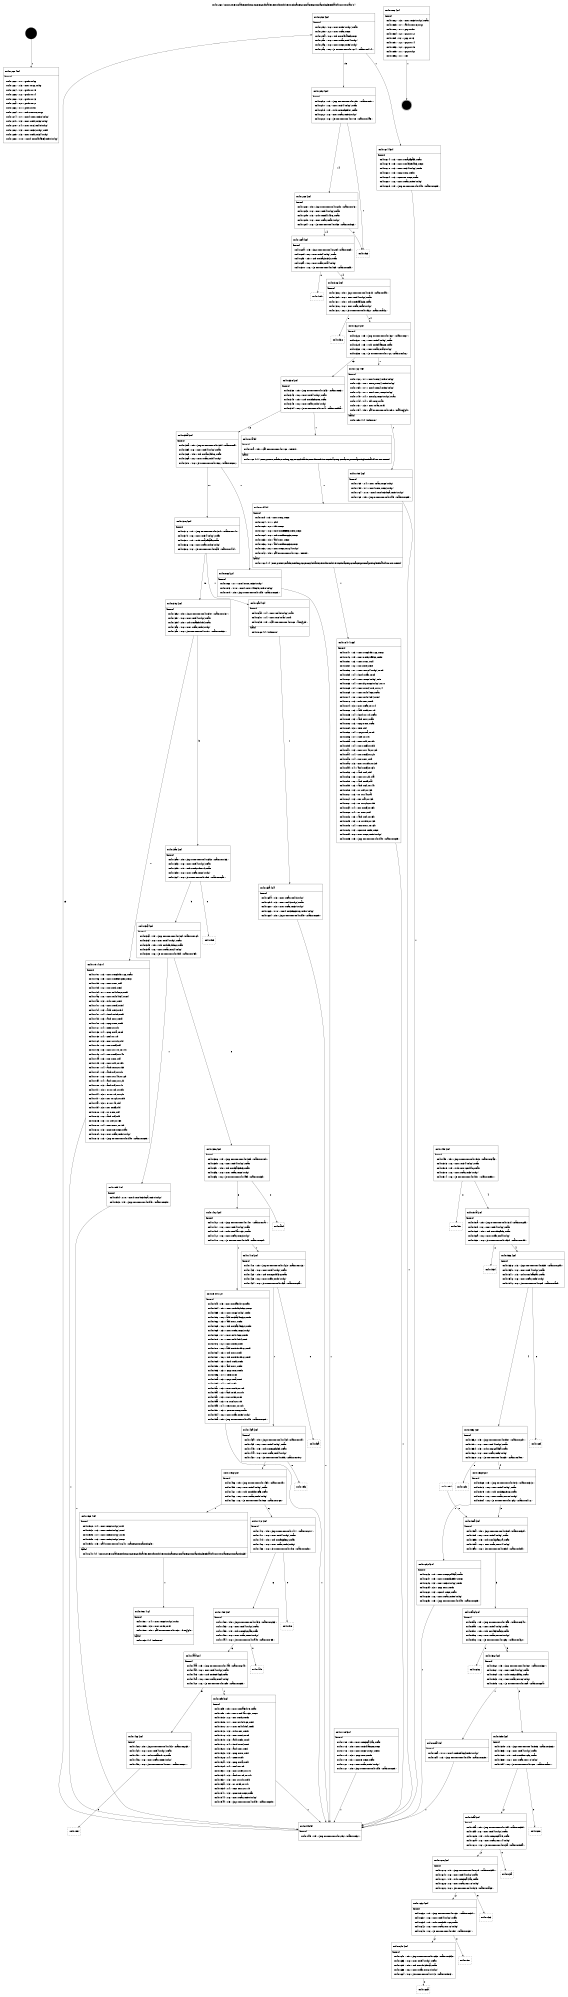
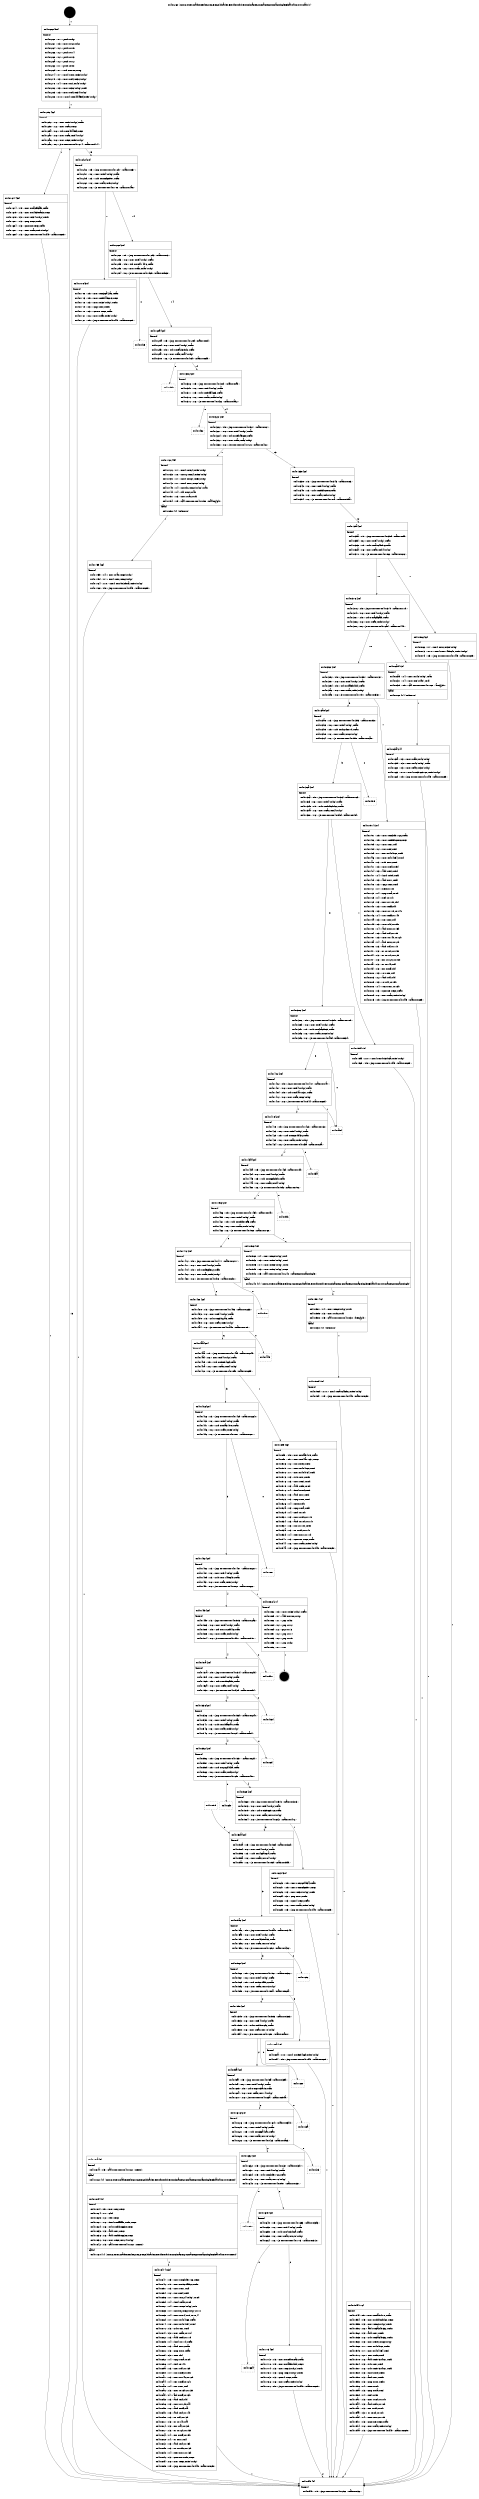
none -> (70, 104)
(358, 185) -> (105, 235)
(315, 423) -> none
(237, 1267) -> (330, 1115)
none -> (339, 1389)
none -> (226, 1573)
(495, 1691) -> (294, 1999)
none -> (289, 2368)
